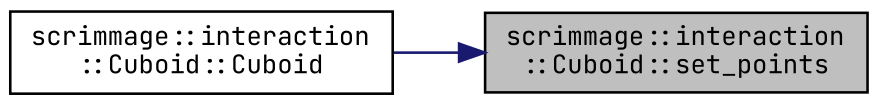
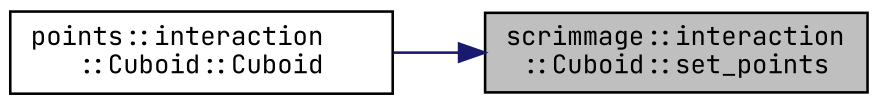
(201, 53) -> (201, 53)
